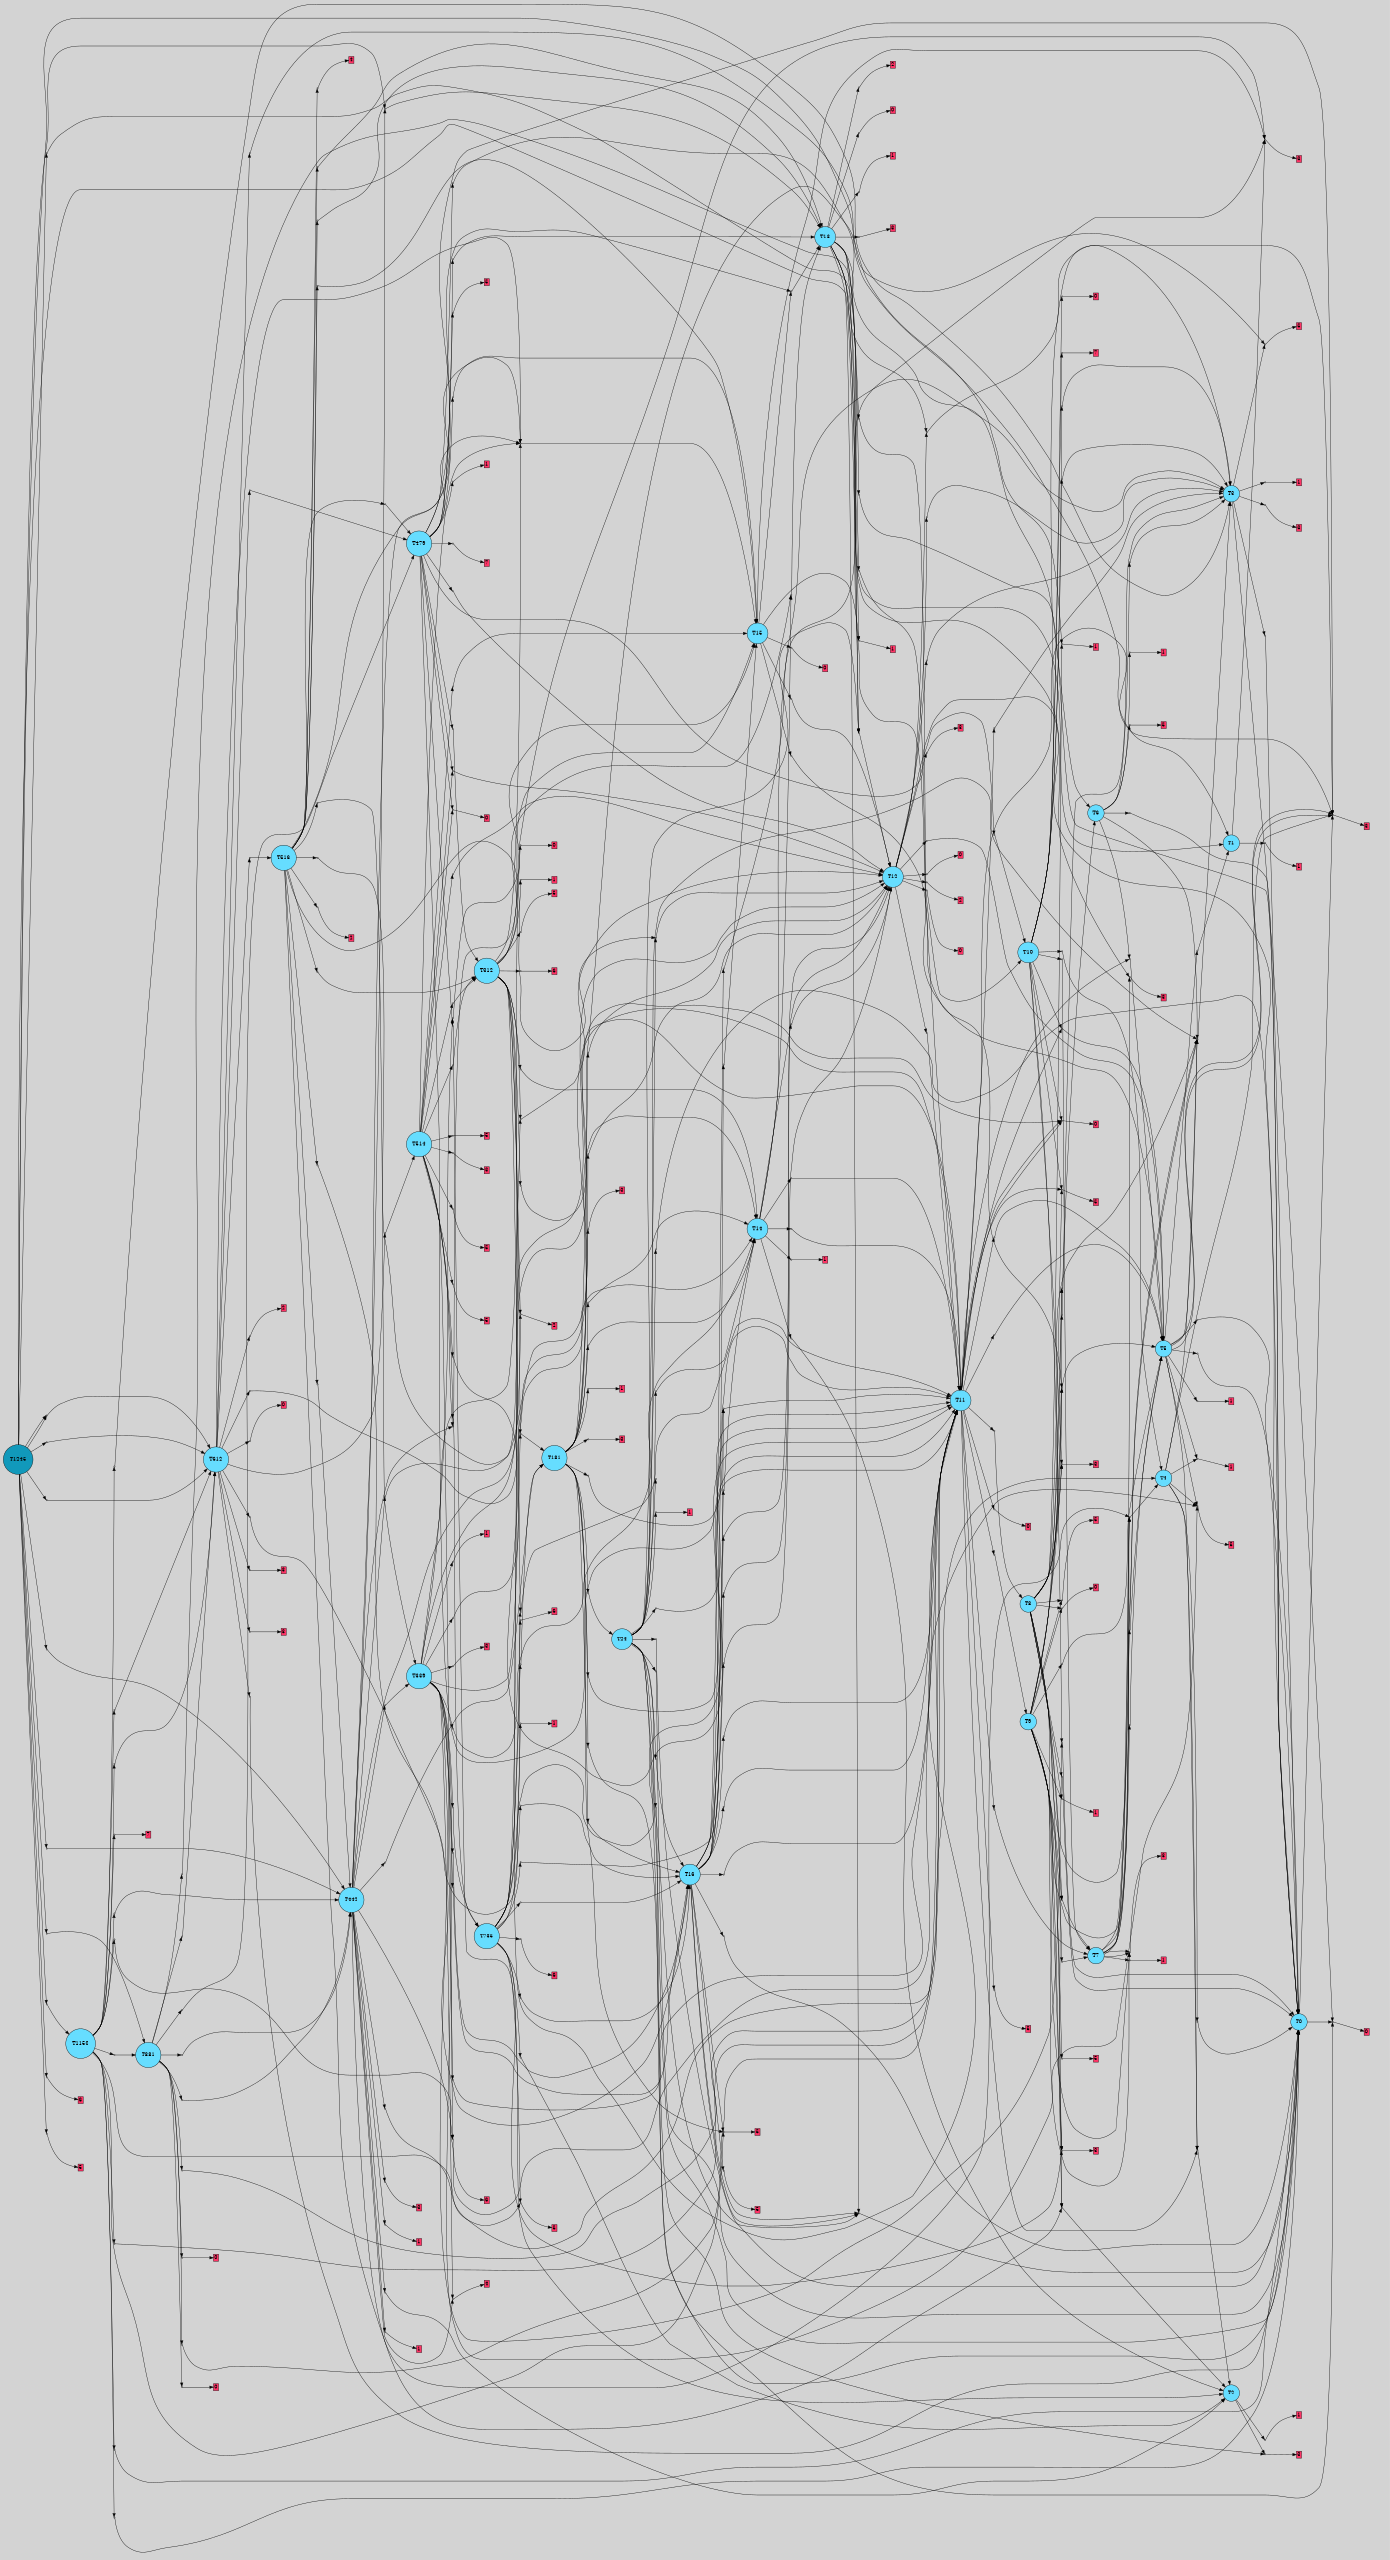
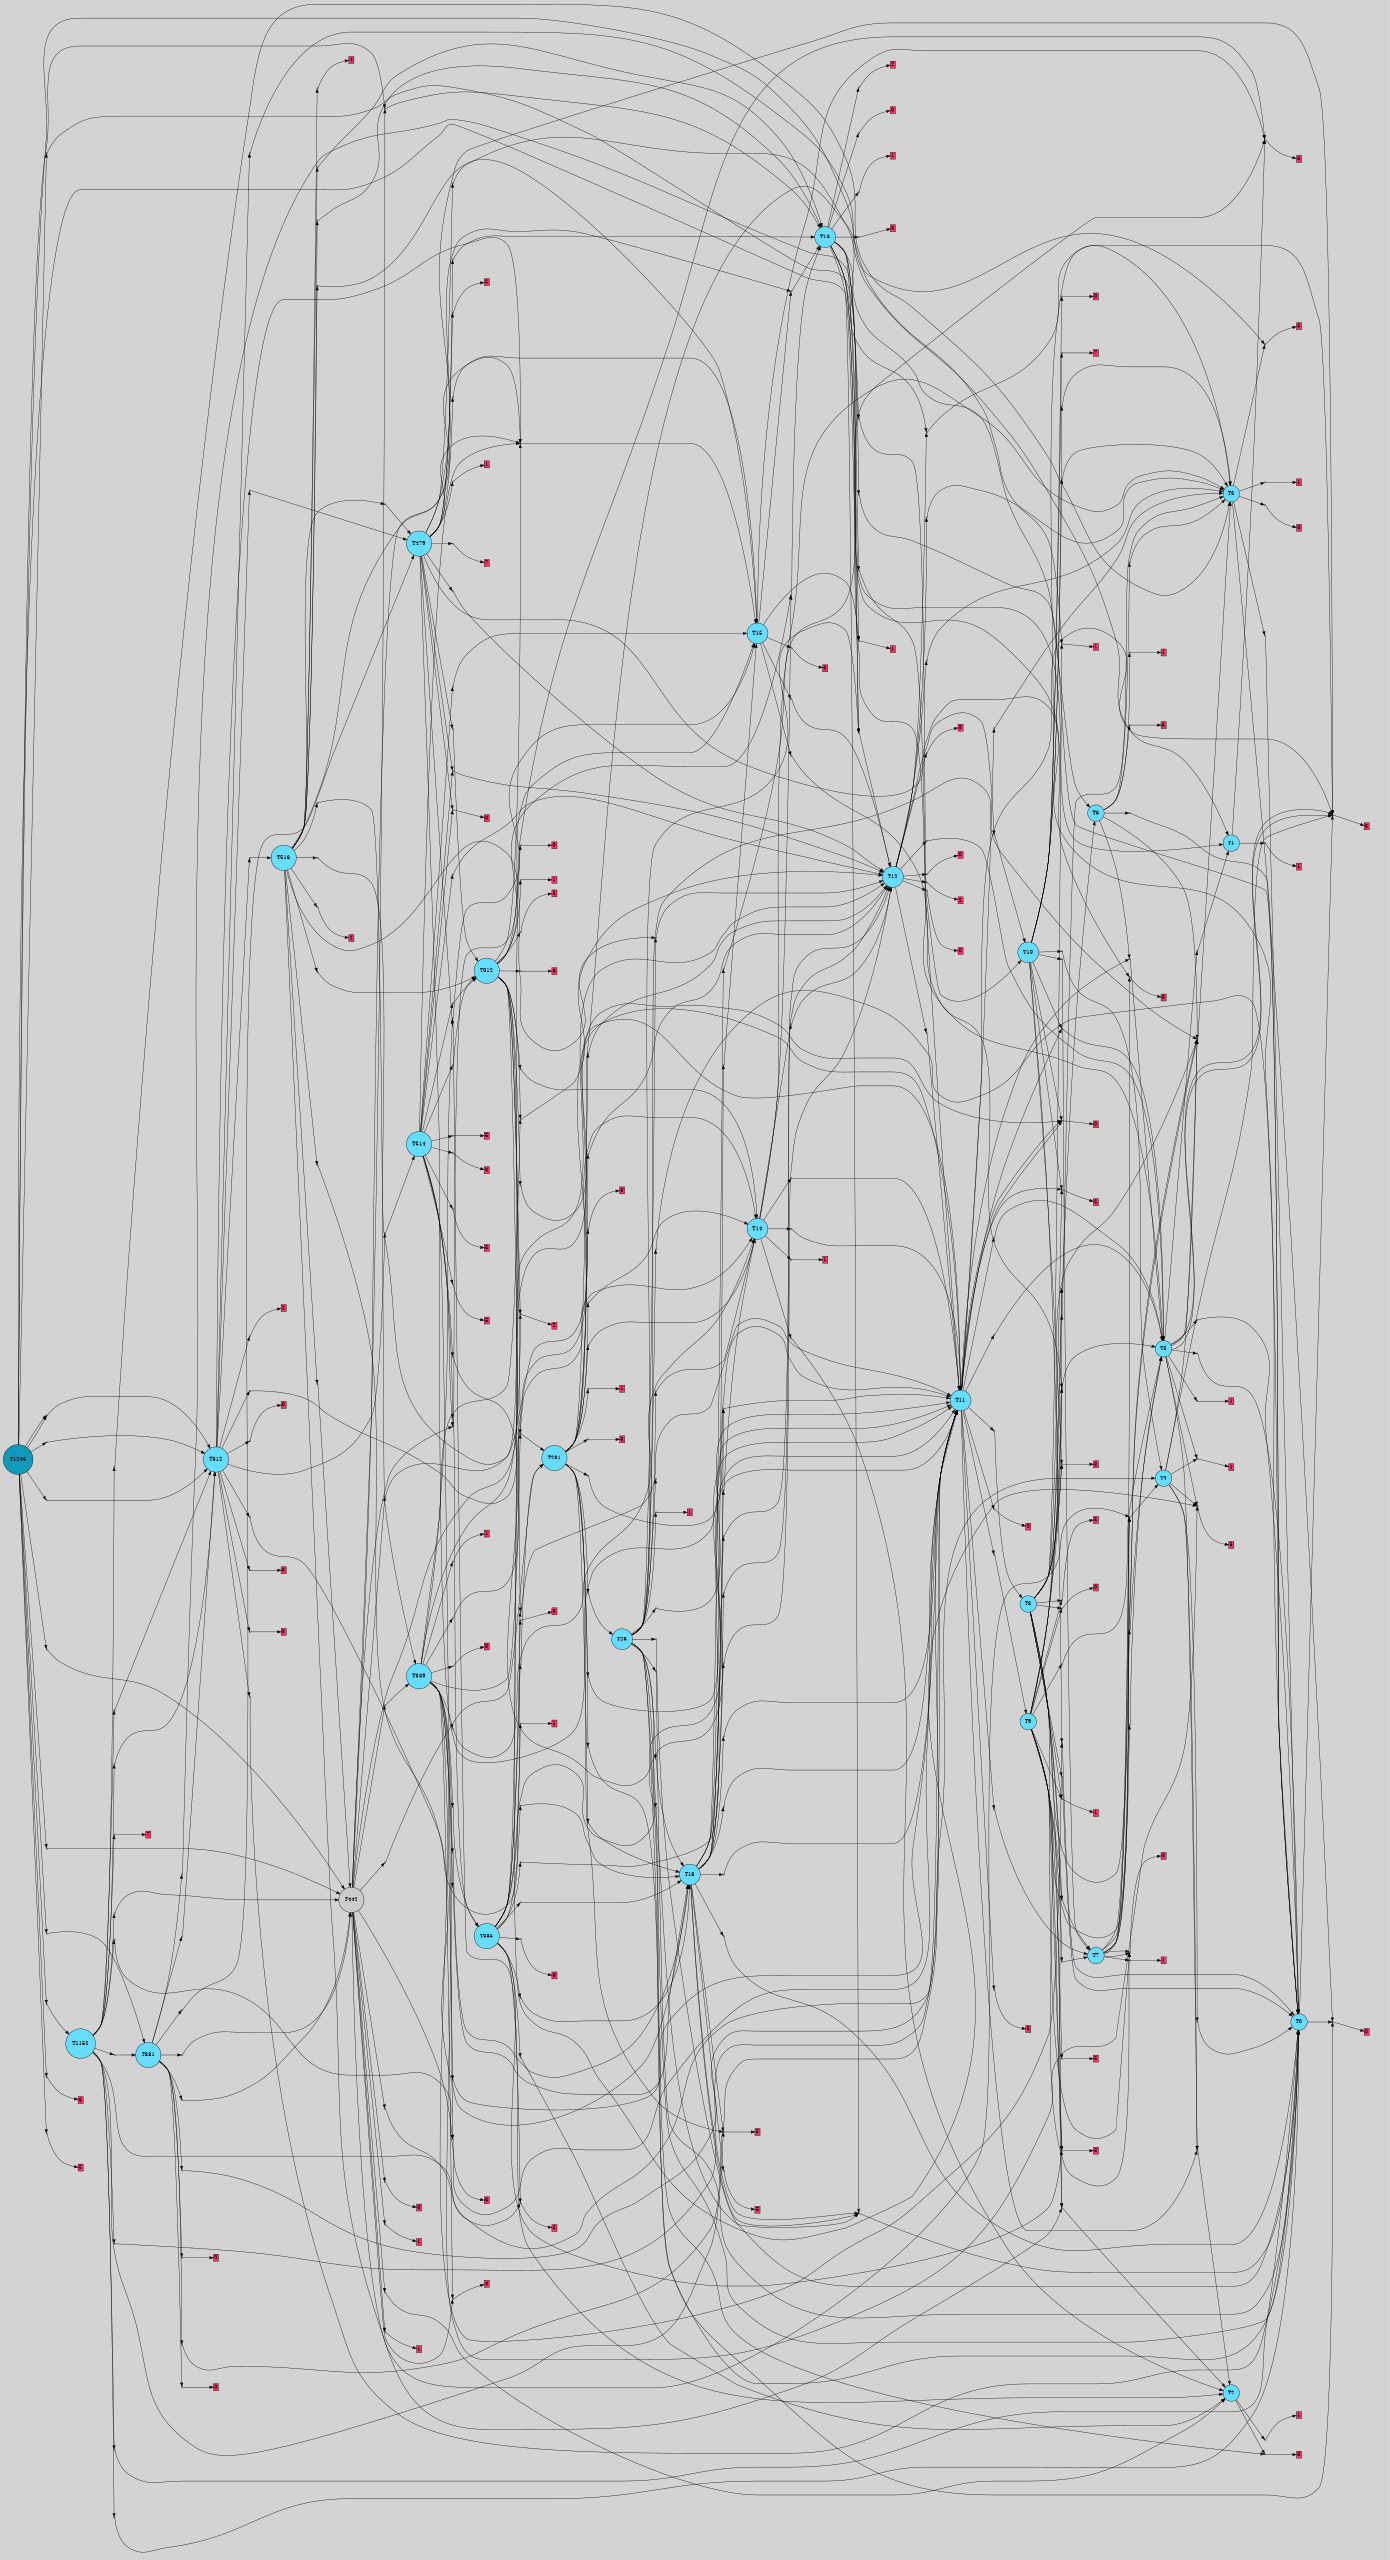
(554, 1458) -> (554, 1458)
(622, 1639) -> (622, 1639)
(351, 1900) -> (351, 1900)
(487, 1936) -> (487, 1936)
